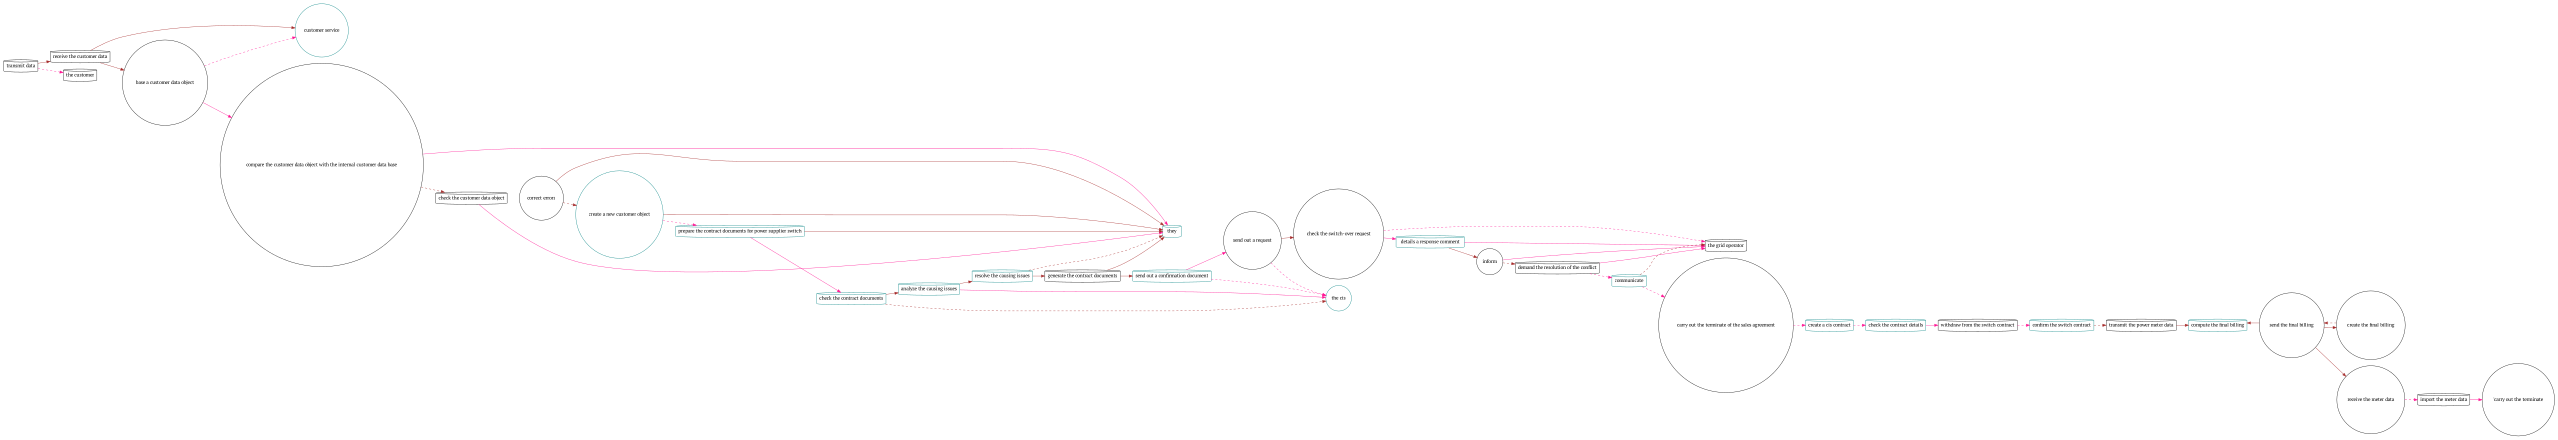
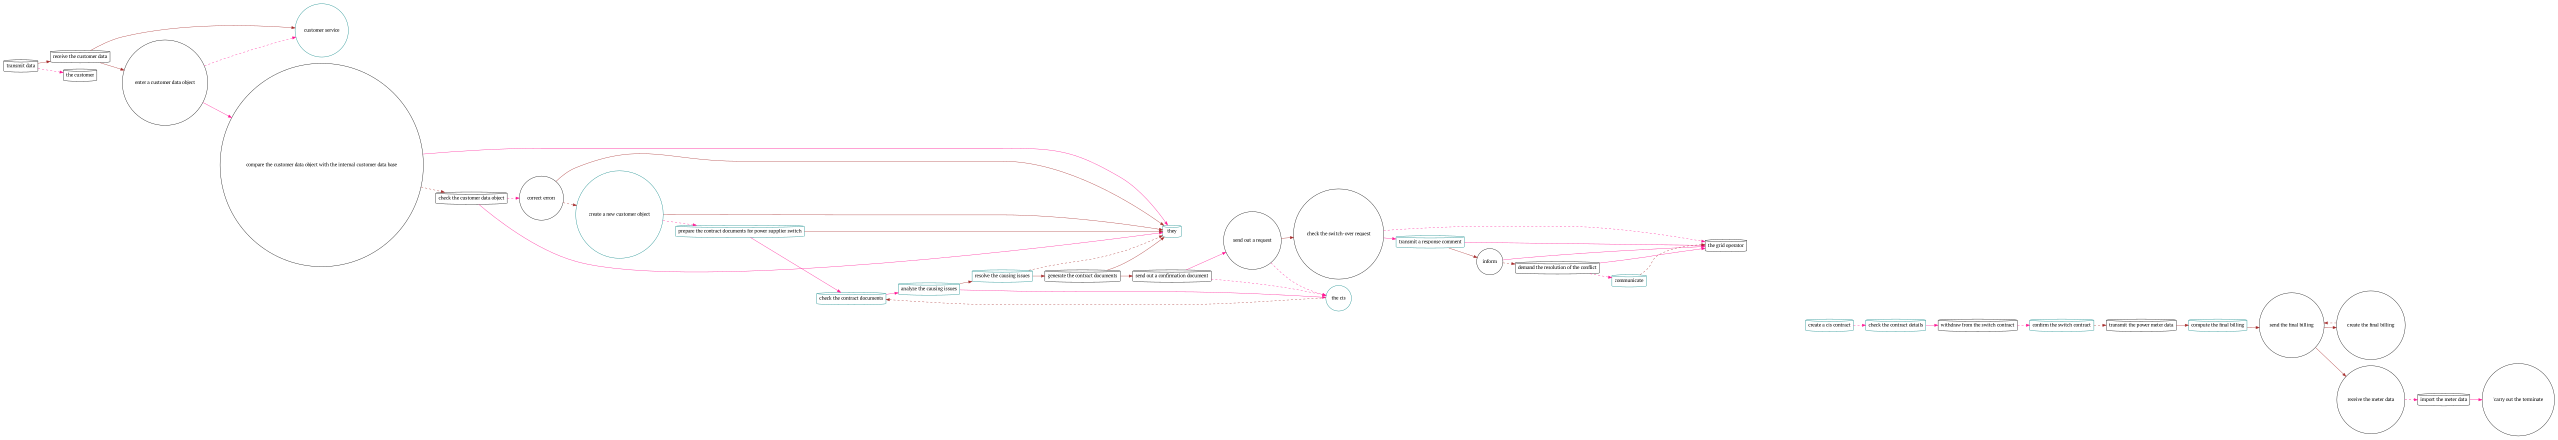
(165, 83) -> (165, 83)
none -> (512, 198)
(1430, 242) -> (1430, 242)
(1172, 276) -> (1172, 276)
(890, 294) -> (890, 294)
(1104, 311) -> (1108, 305)
(2255, 323) -> (2251, 328)
(1726, 325) -> none
